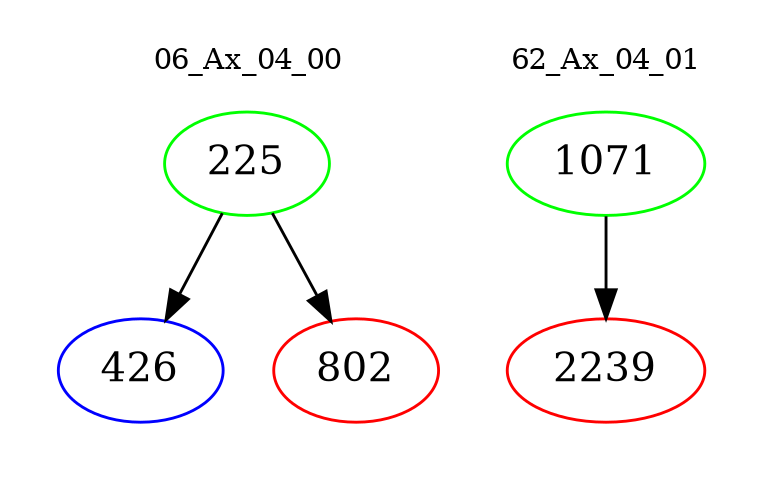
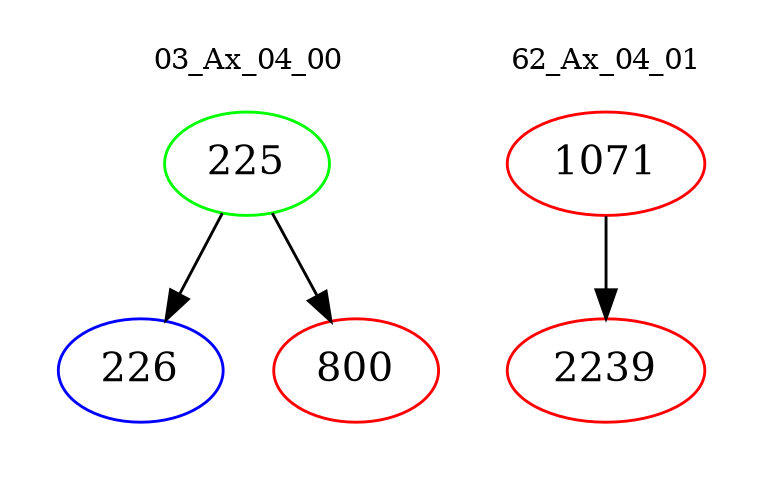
(248, 62) -> (248, 62)
(606, 164) -> (606, 164)
(141, 371) -> (141, 371)
(356, 371) -> (356, 371)
